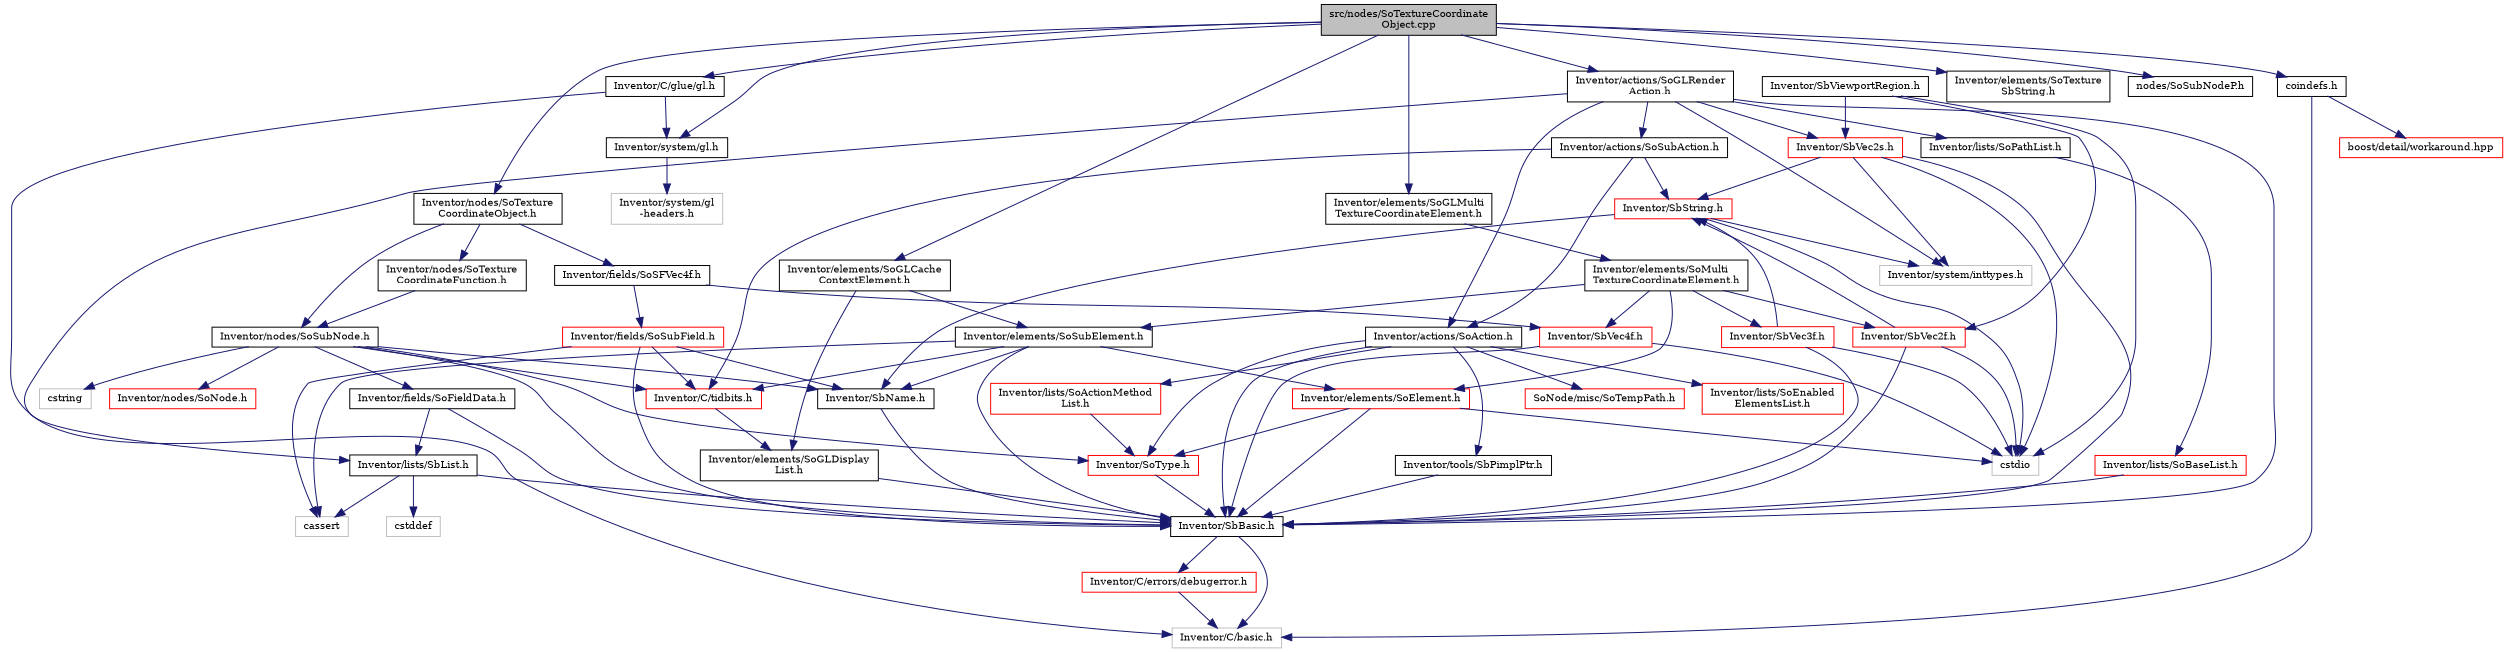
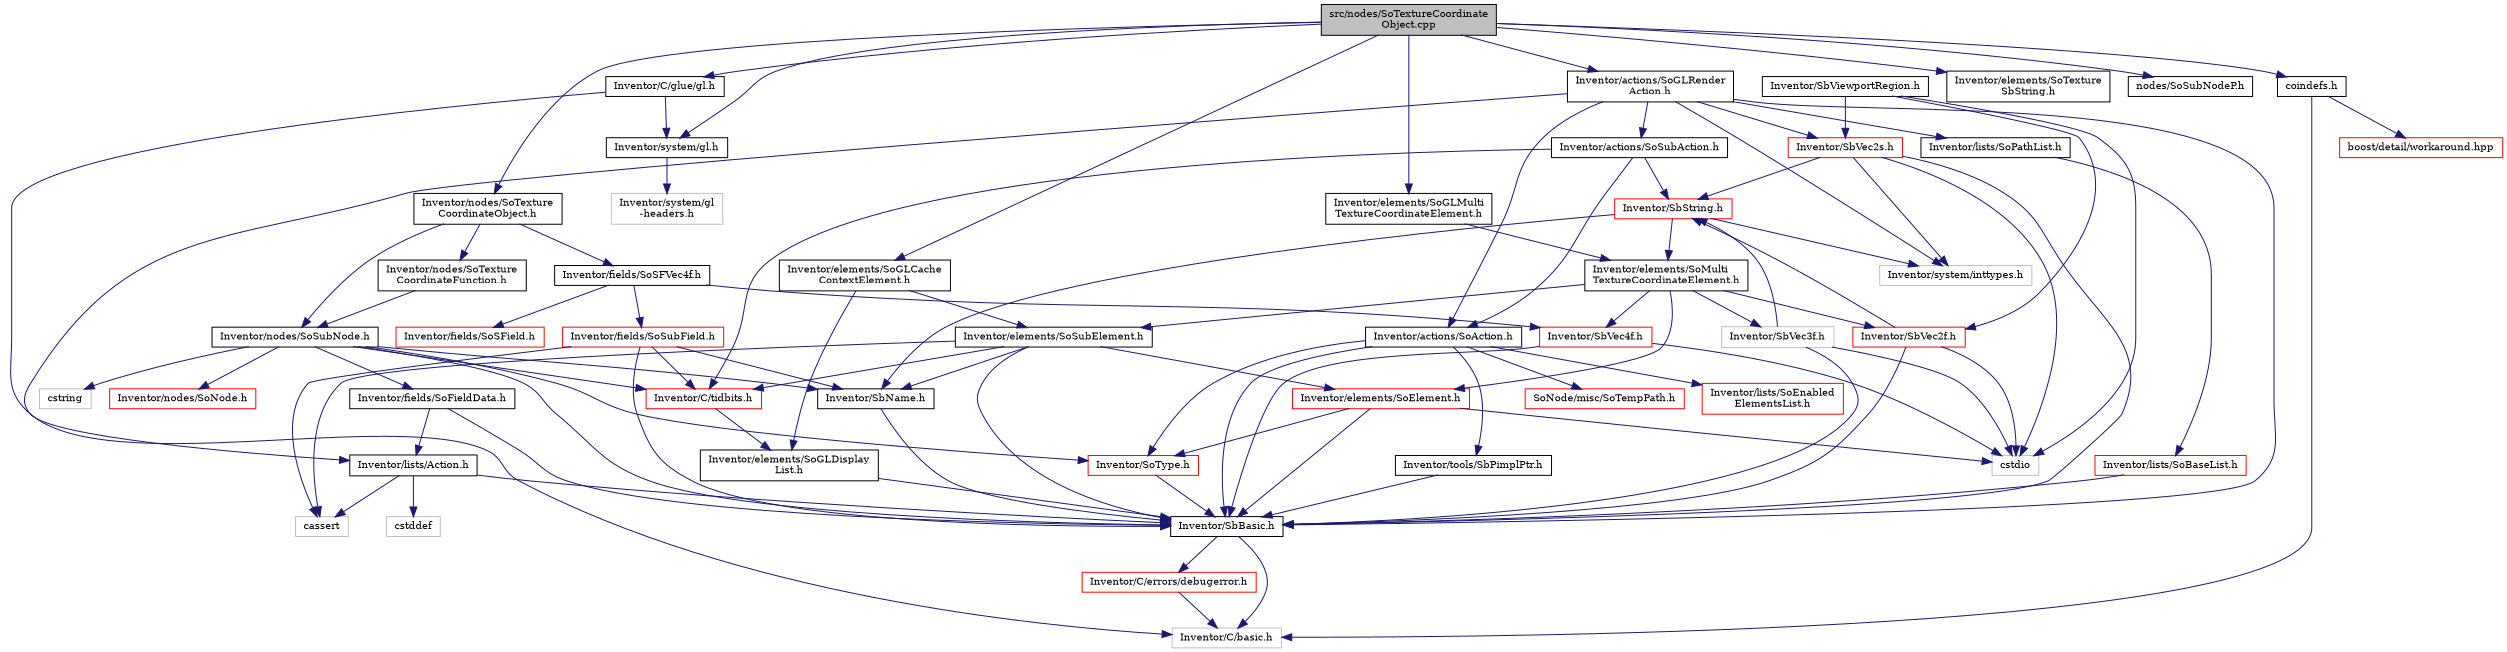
(1901, 301) -> (1671, 234)
none -> (470, 337)
(1778, 337) -> (1778, 337)
(1076, 399) -> none
(413, 465) -> (413, 465)
